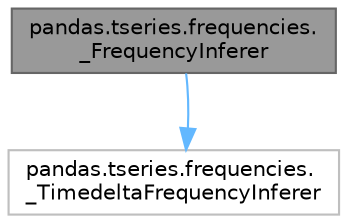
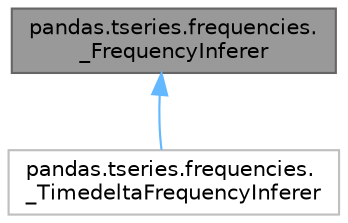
(188, 101) -> (159, 122)
